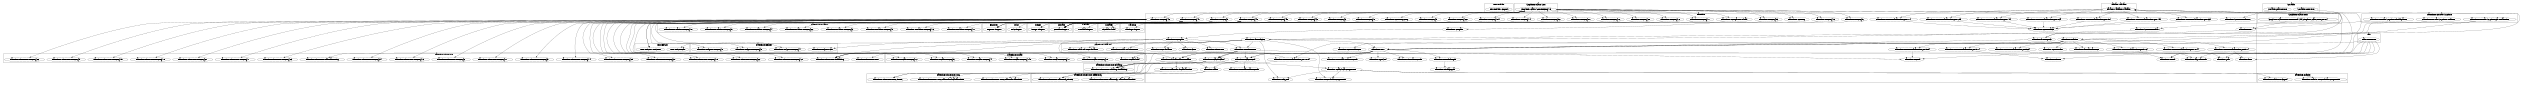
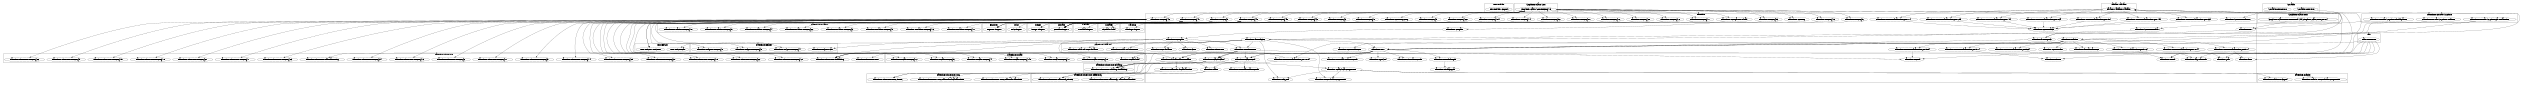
(2277, 9) -> (2277, 9)
